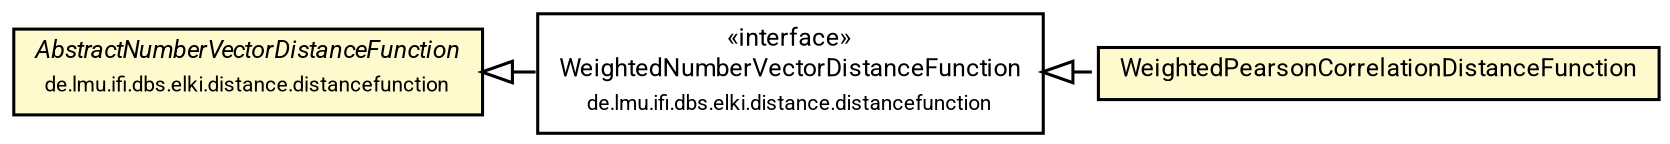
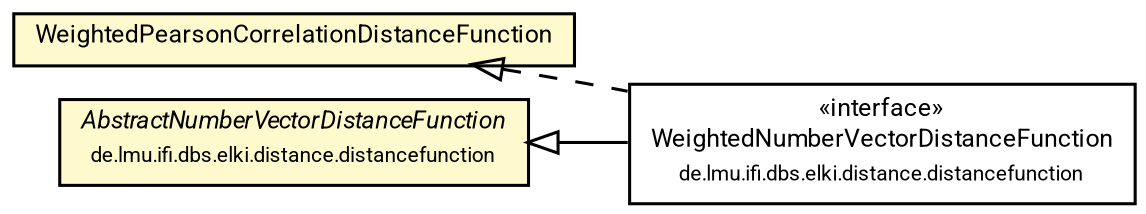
(1085, 72) -> (565, 80)
